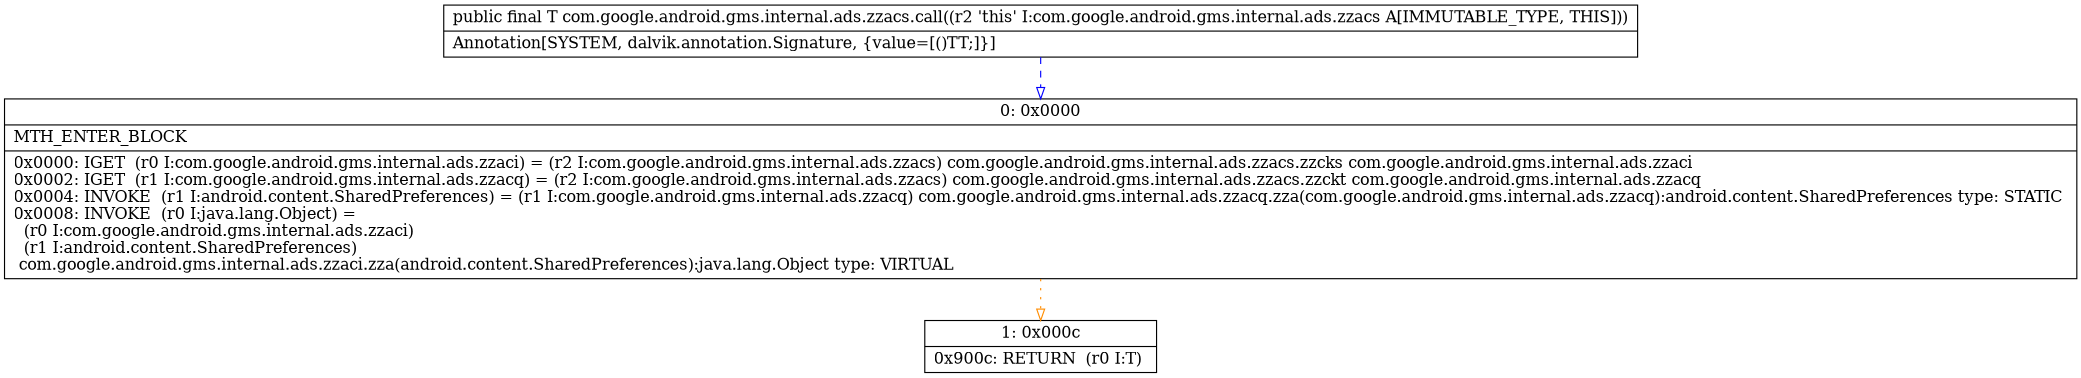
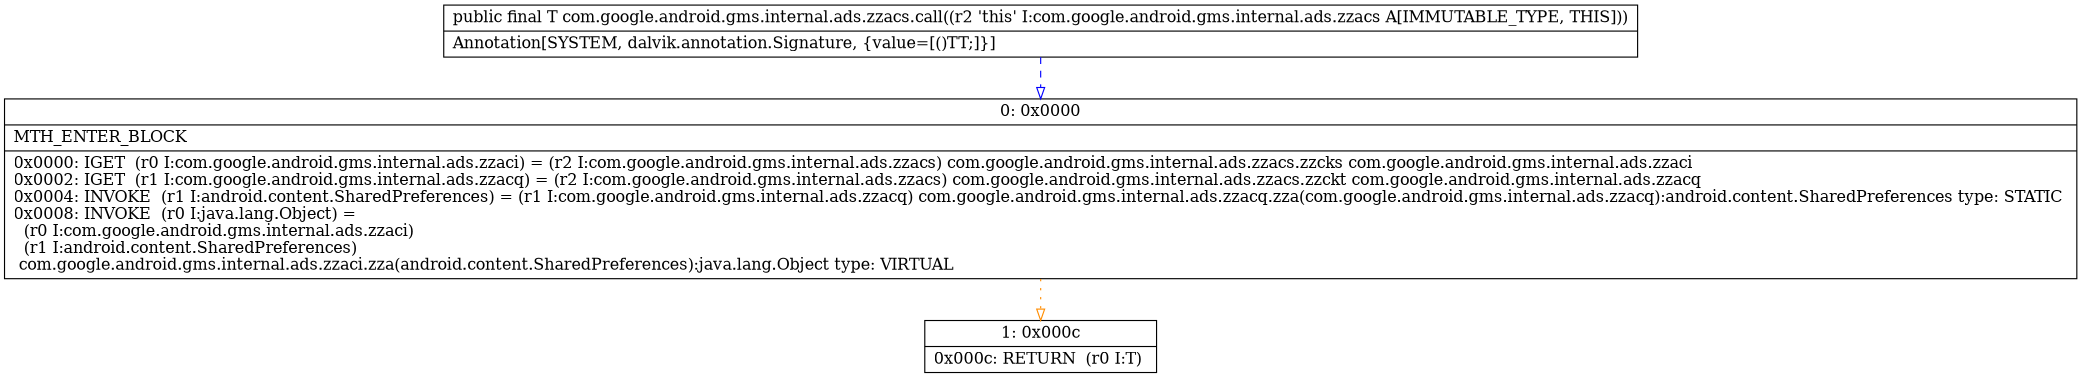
(1041, 359) -> (1041, 359)
